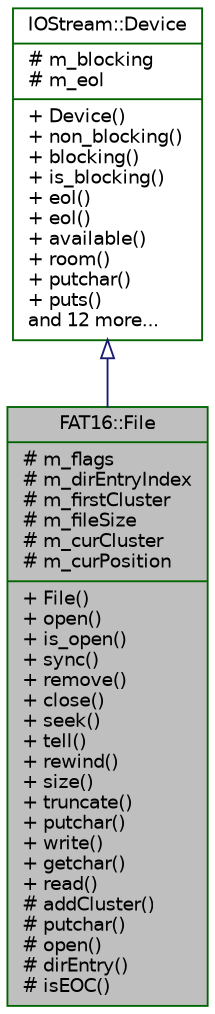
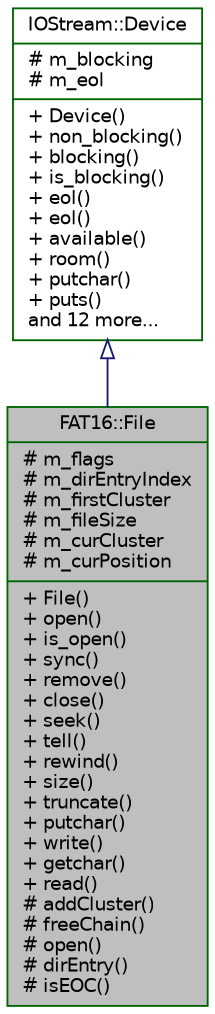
(74, 925) -> (84, 925)
